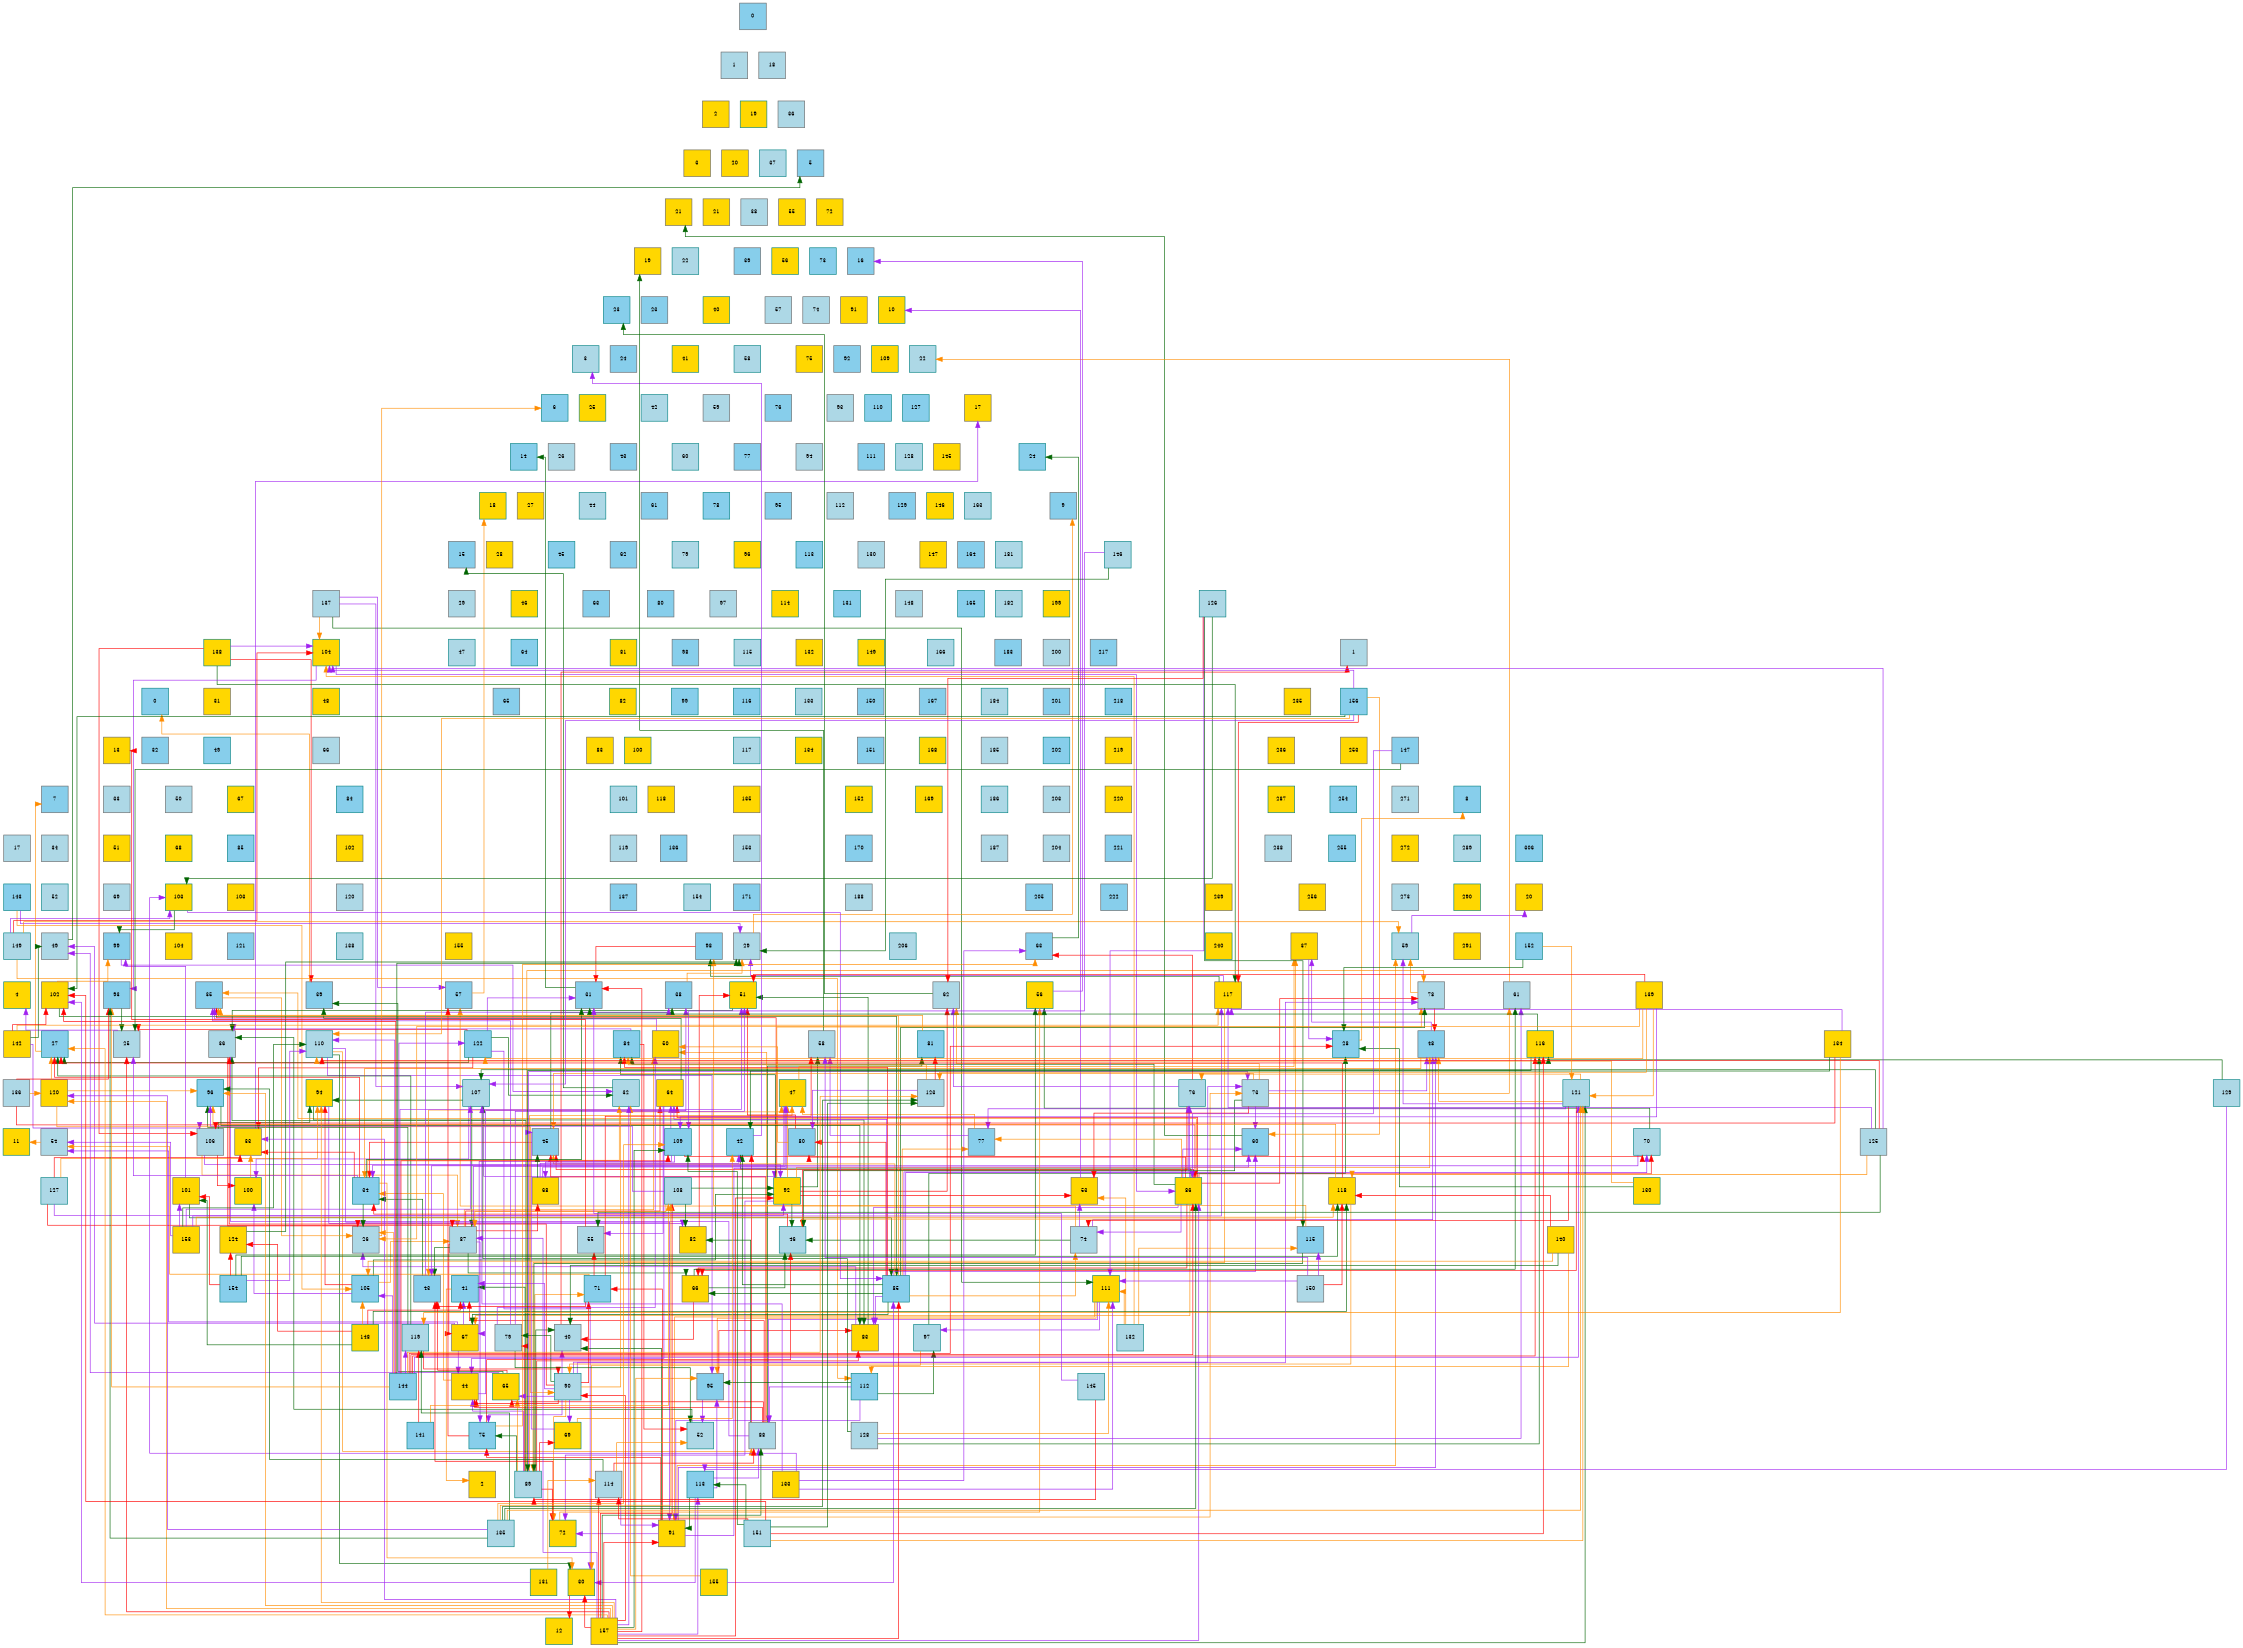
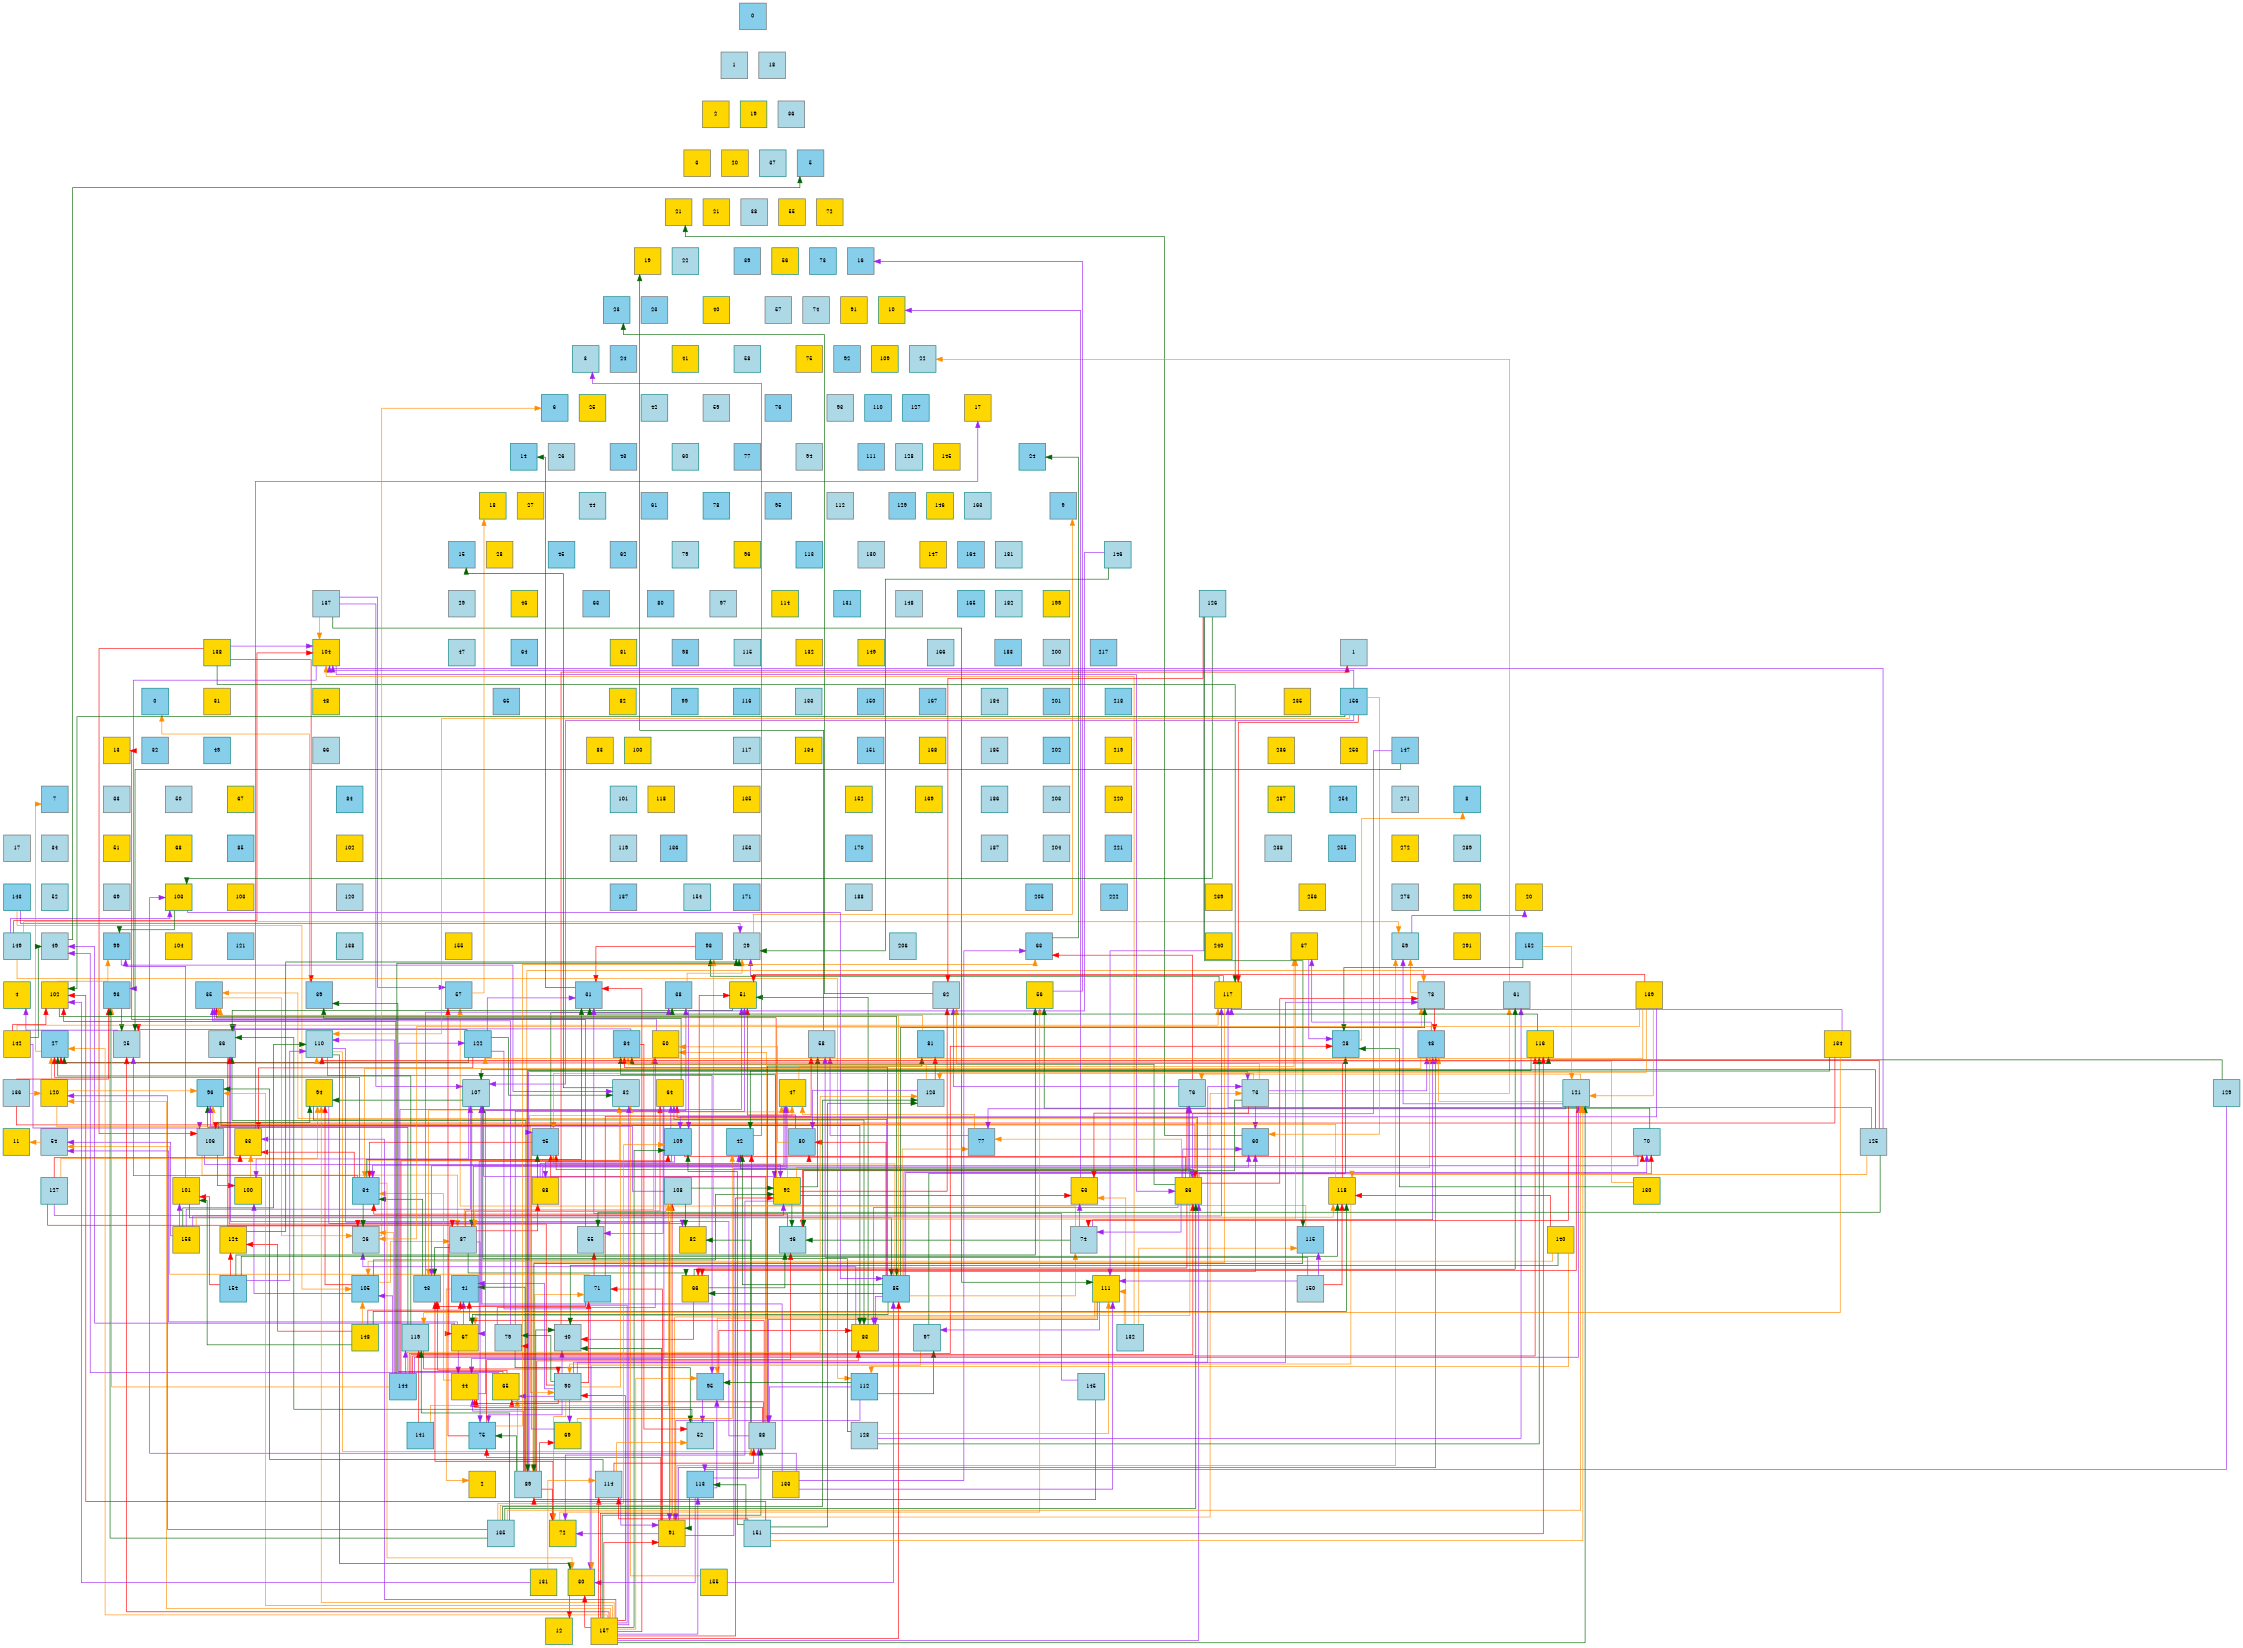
(1529, 848) -> none
(543, 1425) -> (621, 1305)
